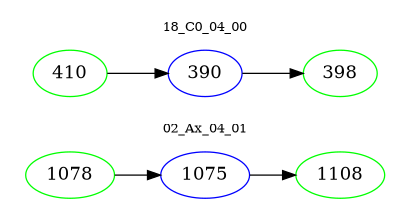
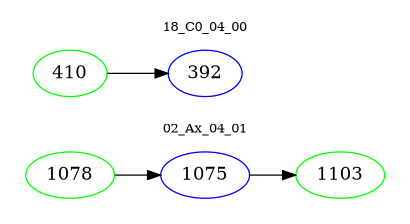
(205, 73) -> (205, 73)
(340, 73) -> none
(340, 175) -> (340, 175)
